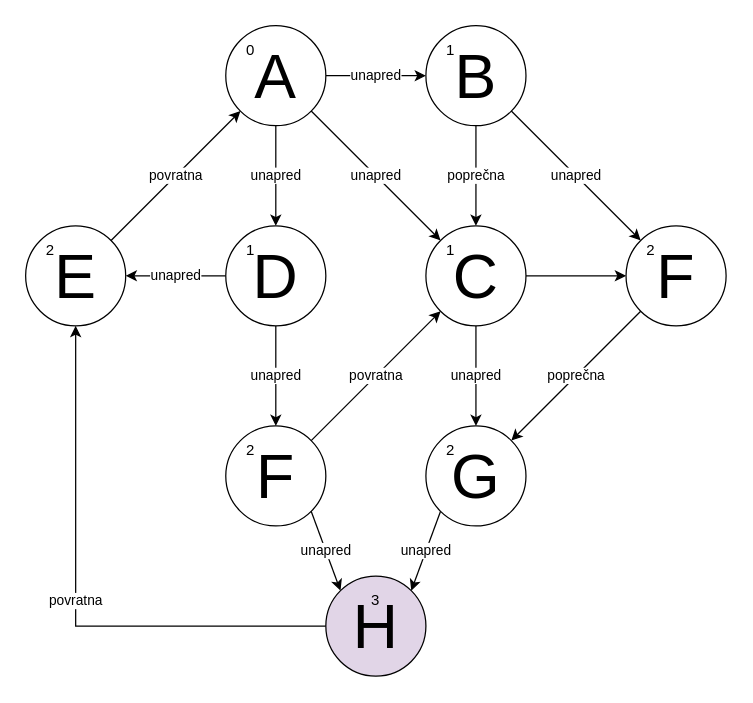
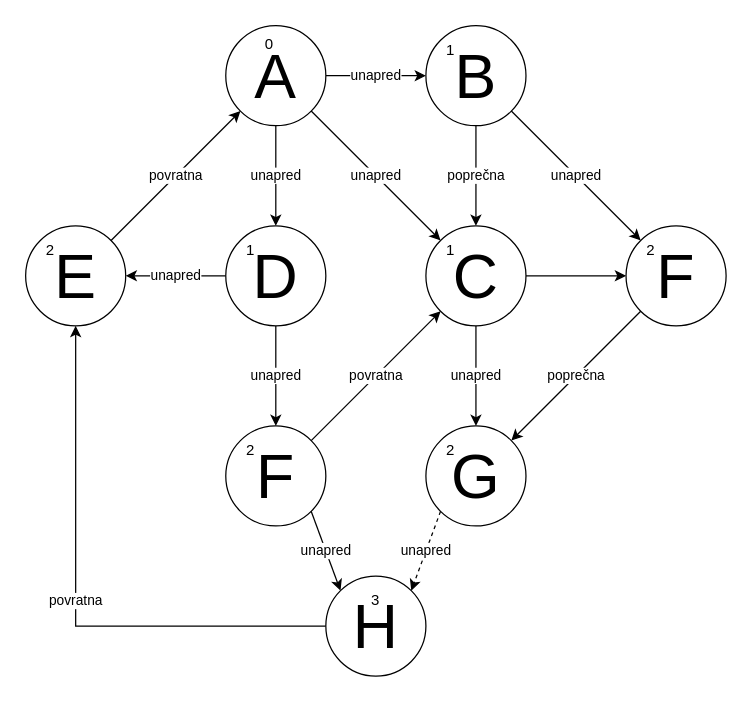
(251, 51) -> (269, 44)
(434, 527) -> (434, 527)
(376, 626) -> (376, 626)
